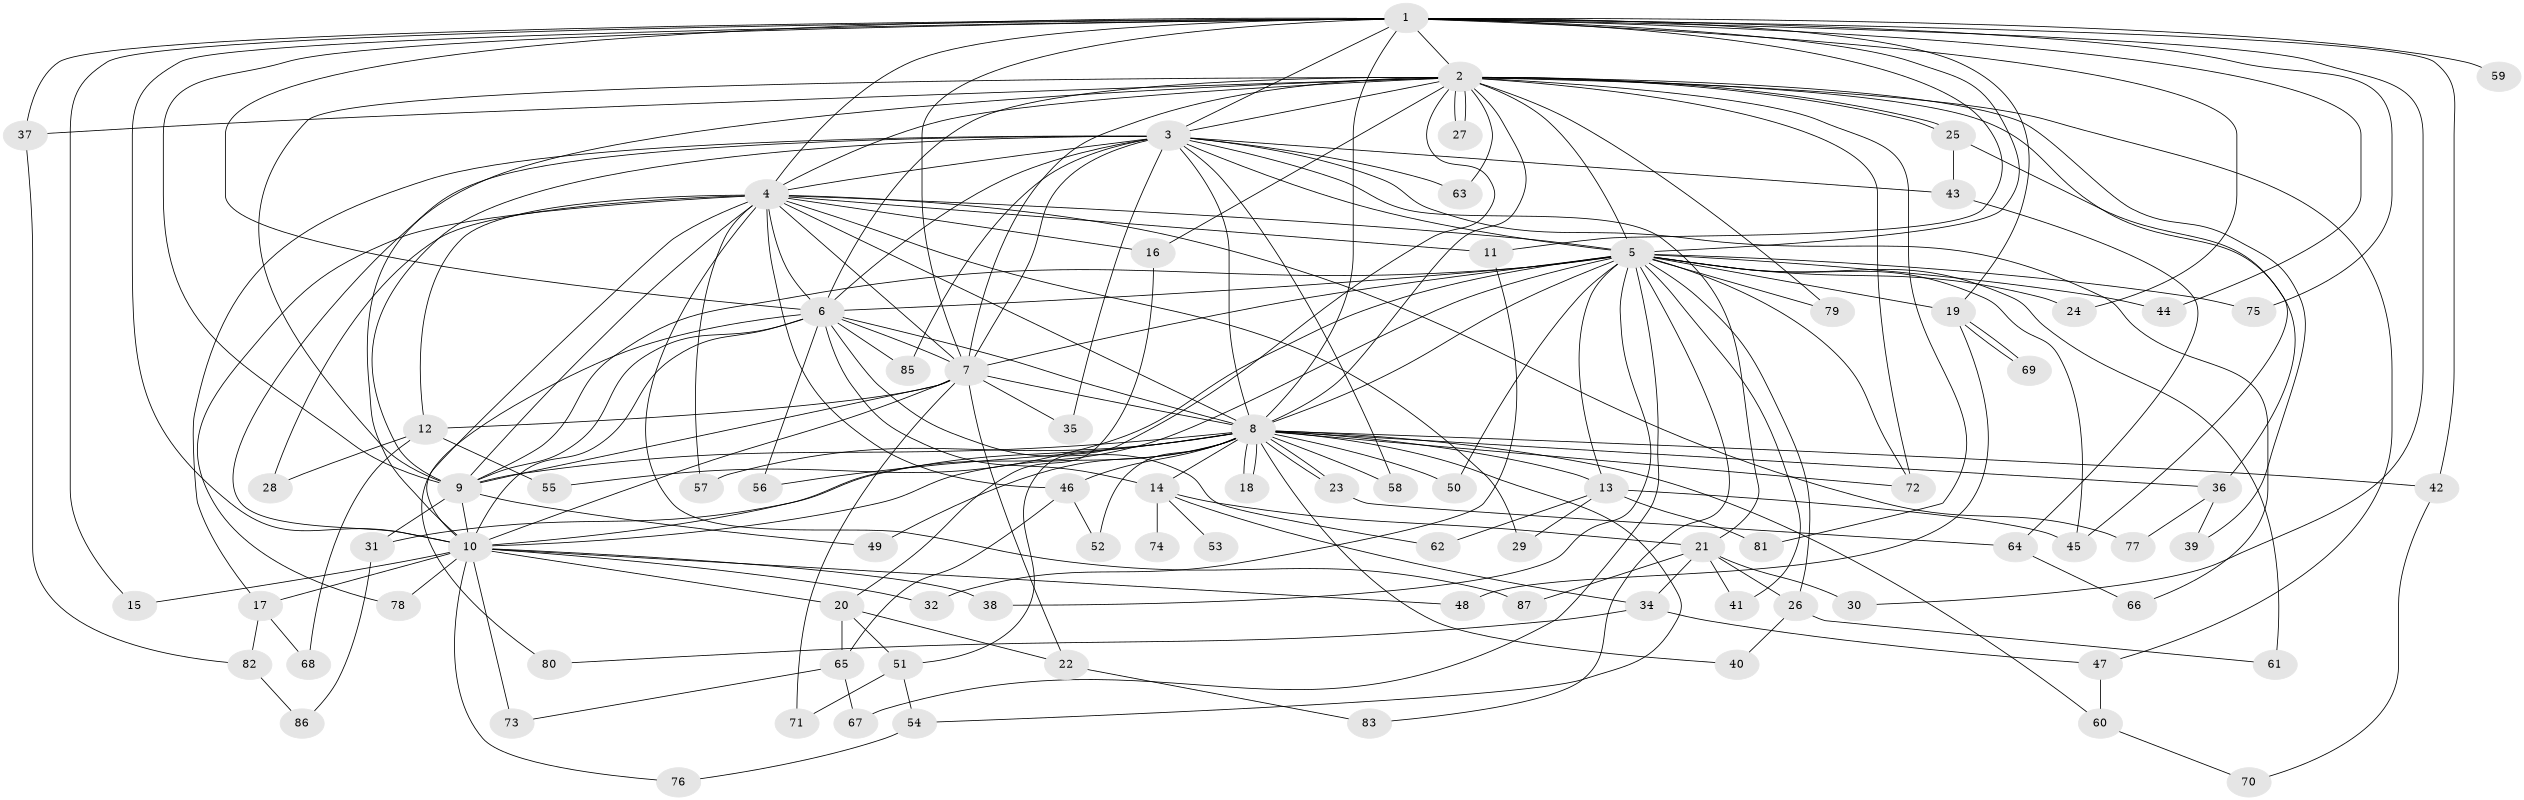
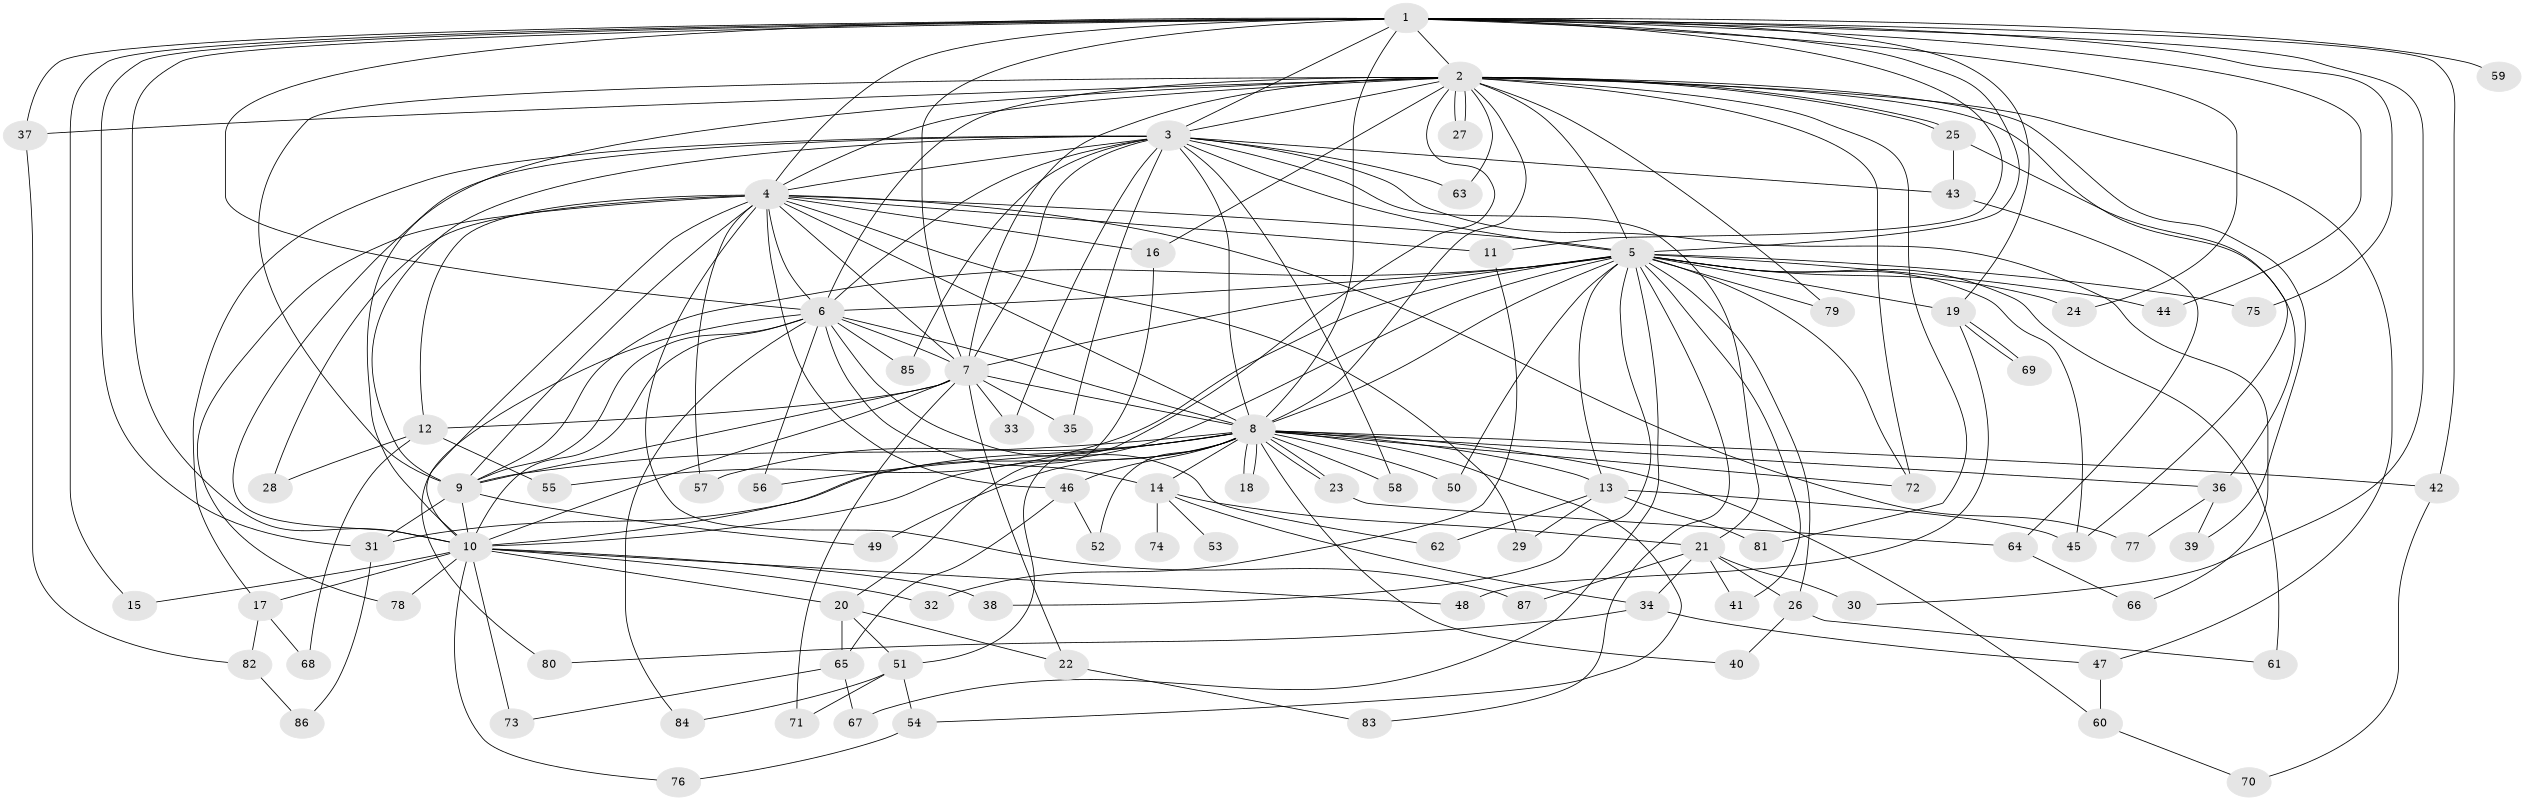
(426, 46) -> (152, 60)
none -> (1012, 430)
none -> (683, 724)
